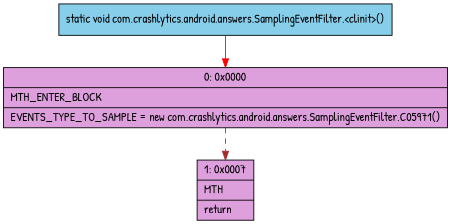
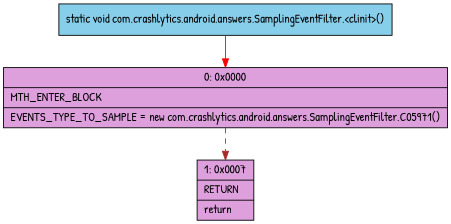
(214, 190) -> (222, 190)
